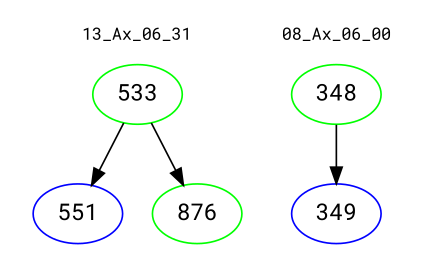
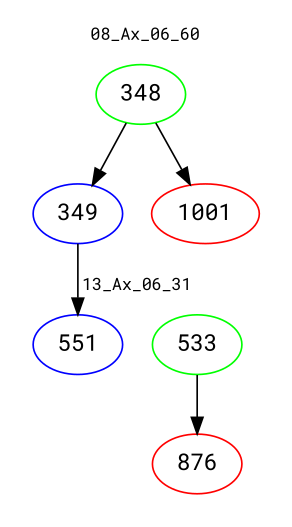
(337, 36) -> (146, 36)
(112, 147) -> (78, 280)
(197, 214) -> (197, 464)
none -> (205, 214)
